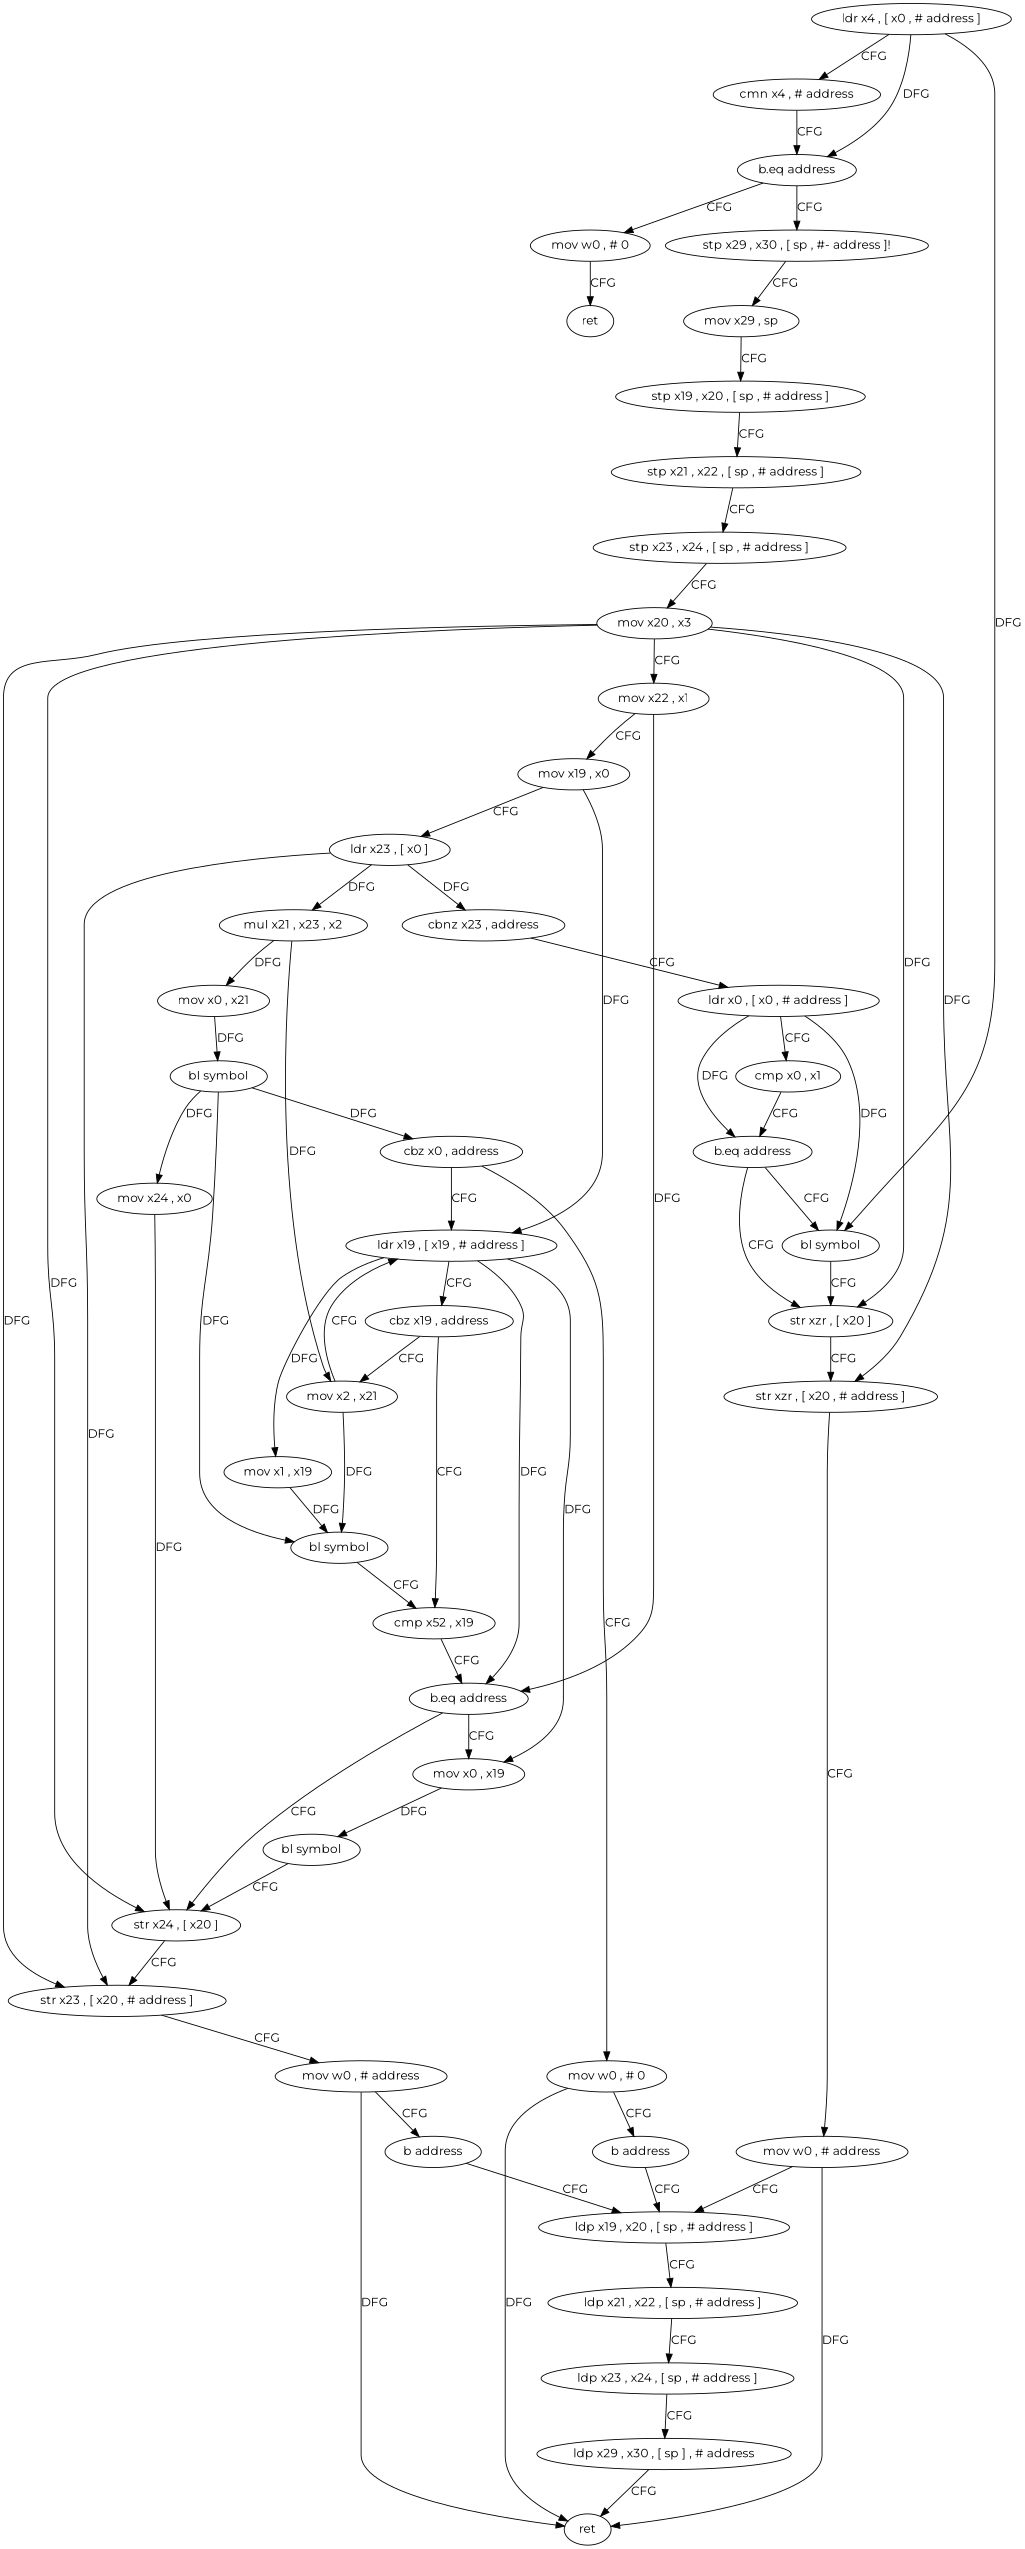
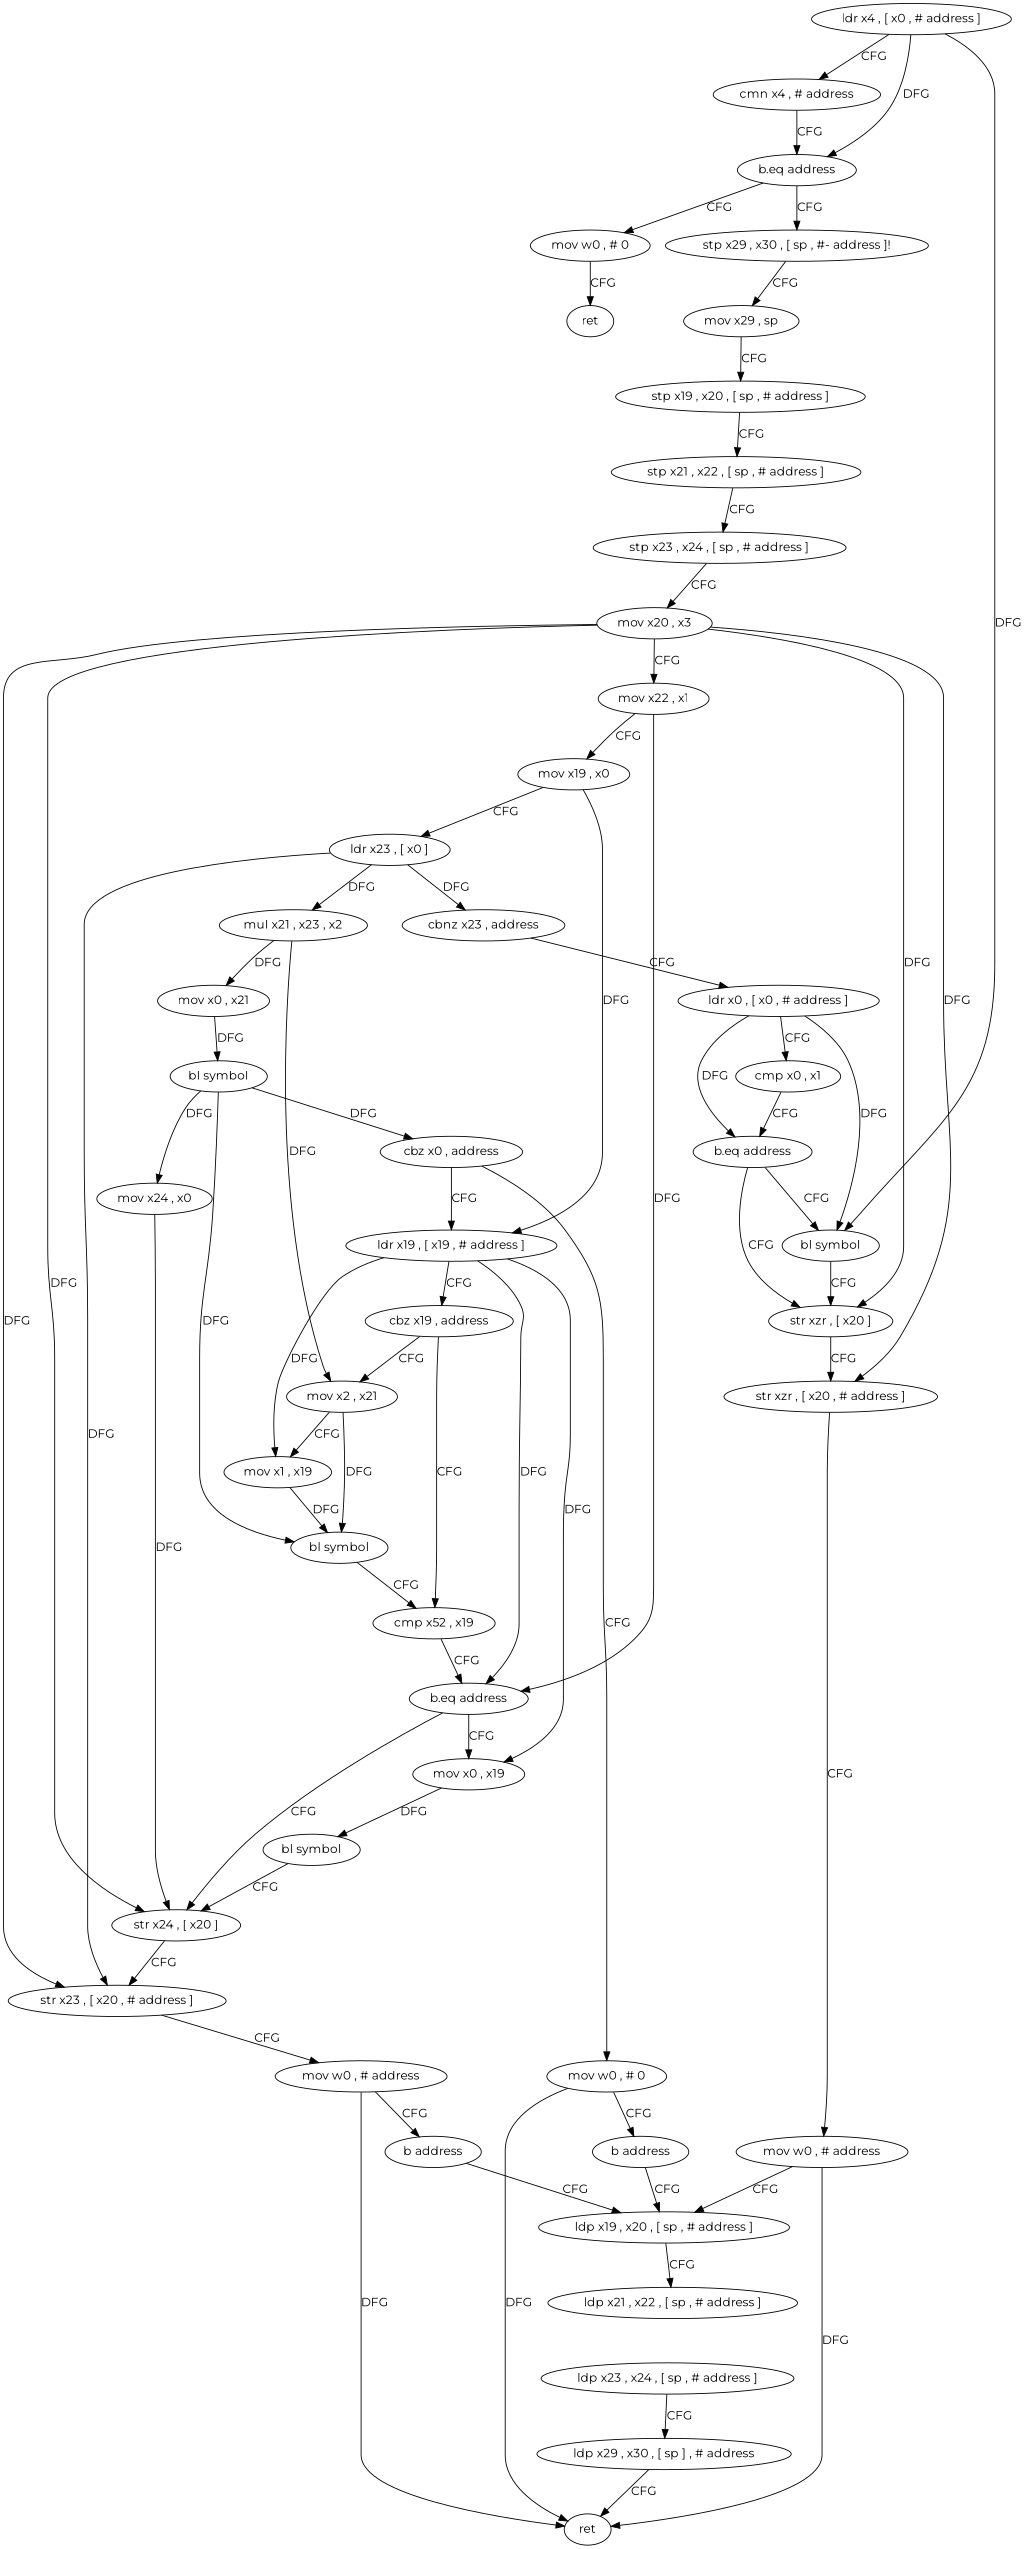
(330, 1308) -> (313, 1431)
(670, 2336) -> none
